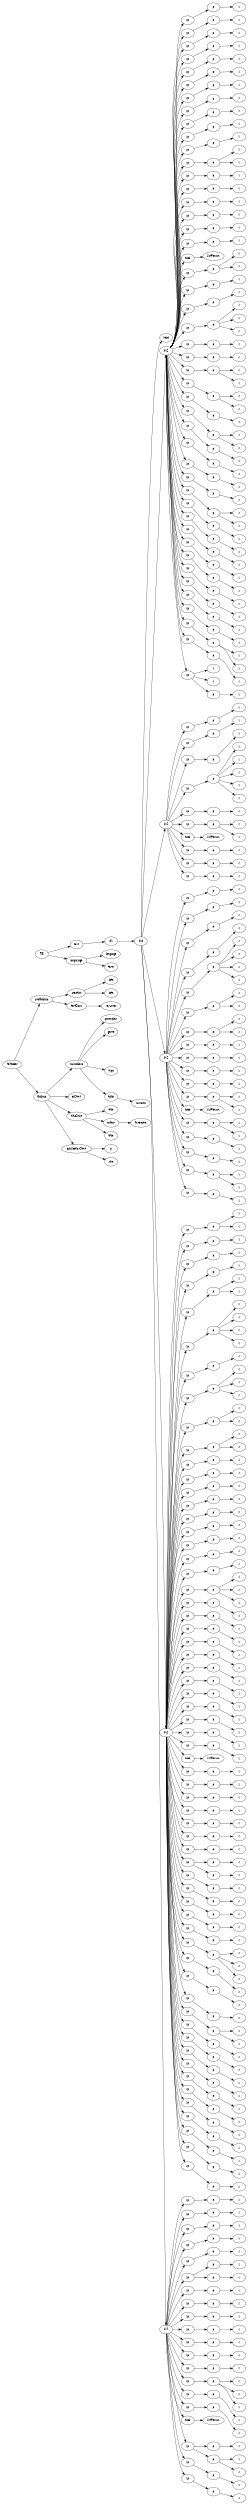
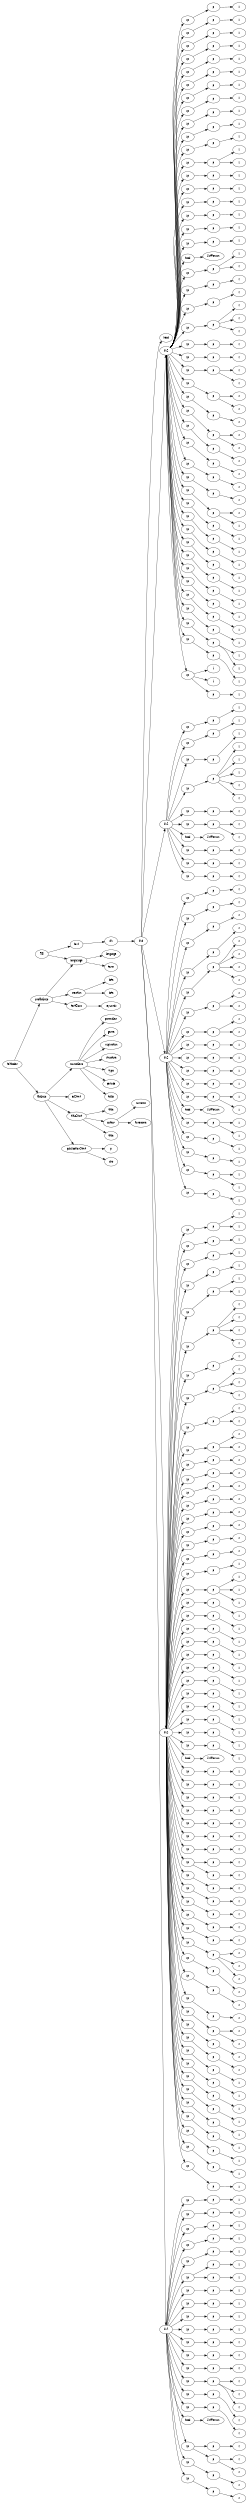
none -> (58, 981)
none -> (111, 1045)
none -> (111, 1058)
none -> (111, 1084)
(124, 1100) -> (125, 1114)
